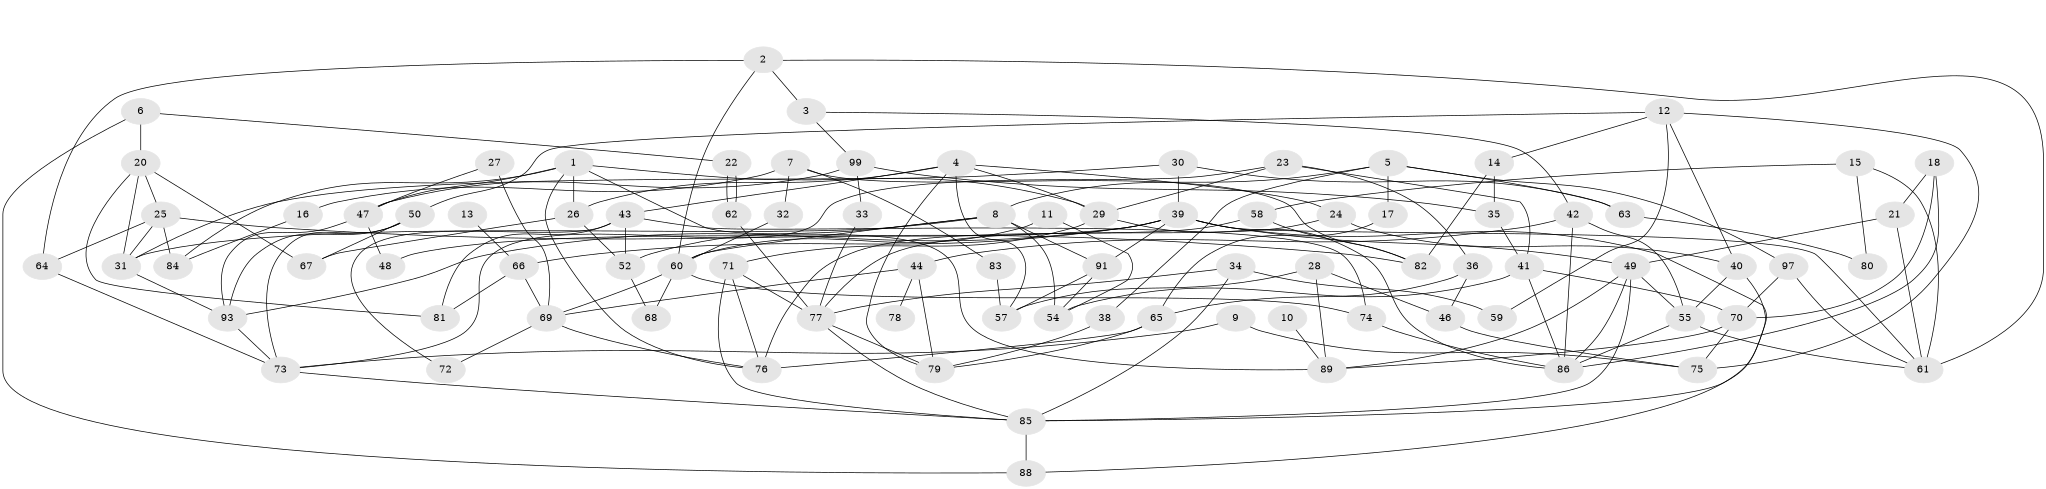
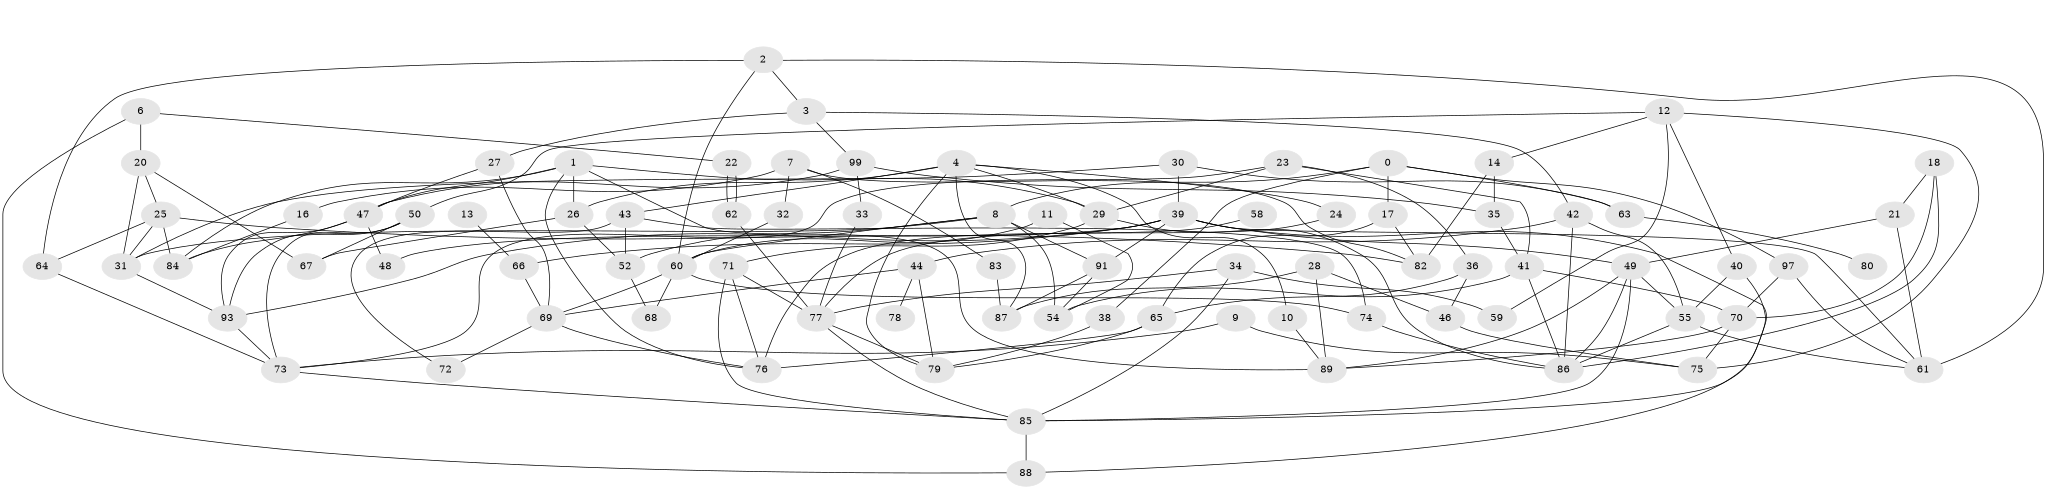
none -> (647, 126)
(1388, 163) -> (1388, 163)
(1855, 163) -> none
none -> (1139, 215)
none -> (268, 240)
(1339, 241) -> (1405, 241)
(1534, 246) -> none
(440, 318) -> none
(1002, 318) -> (1002, 318)
